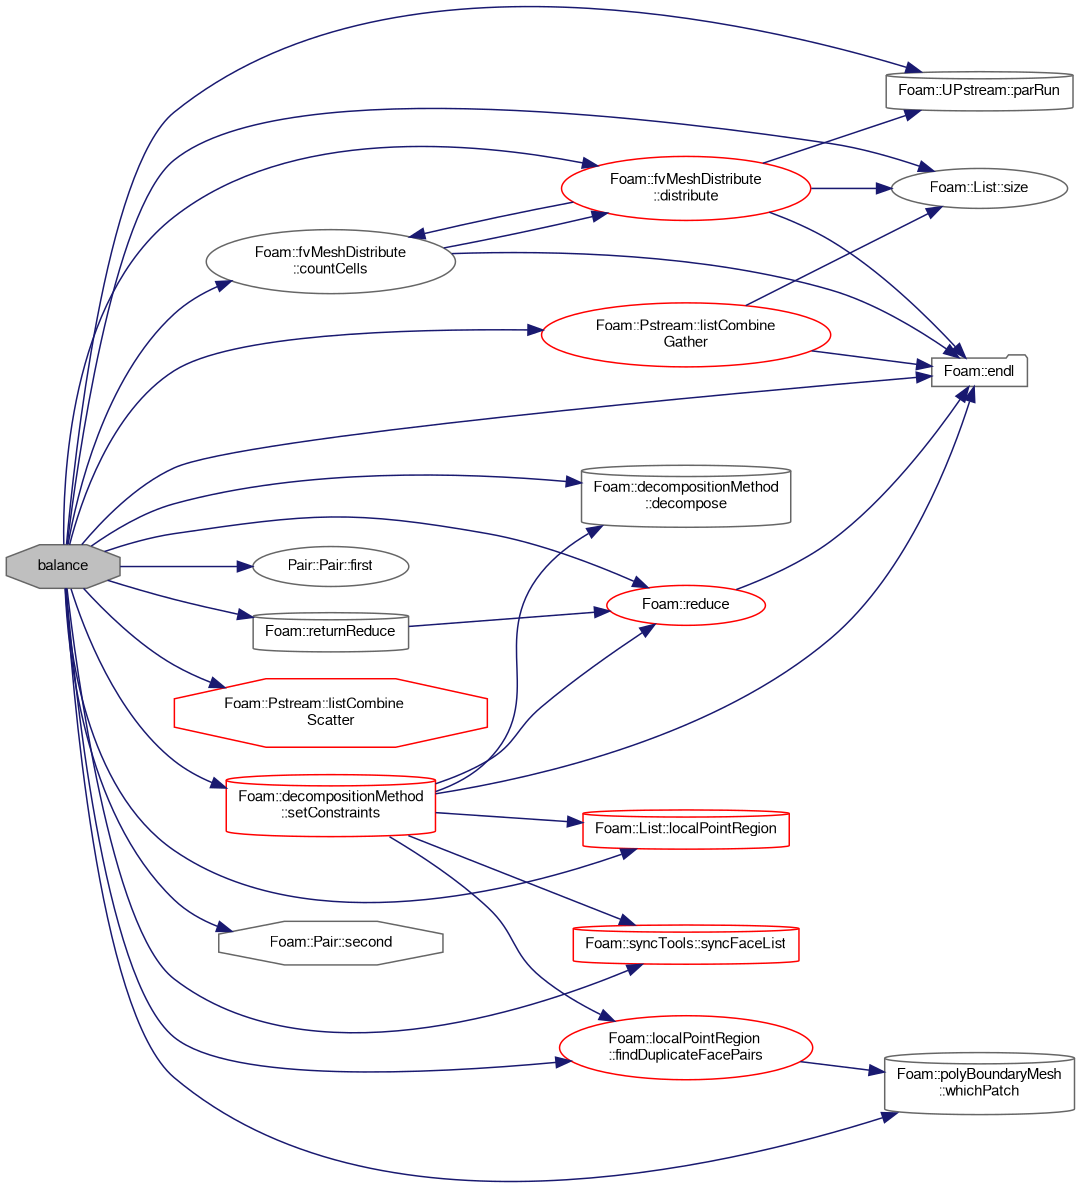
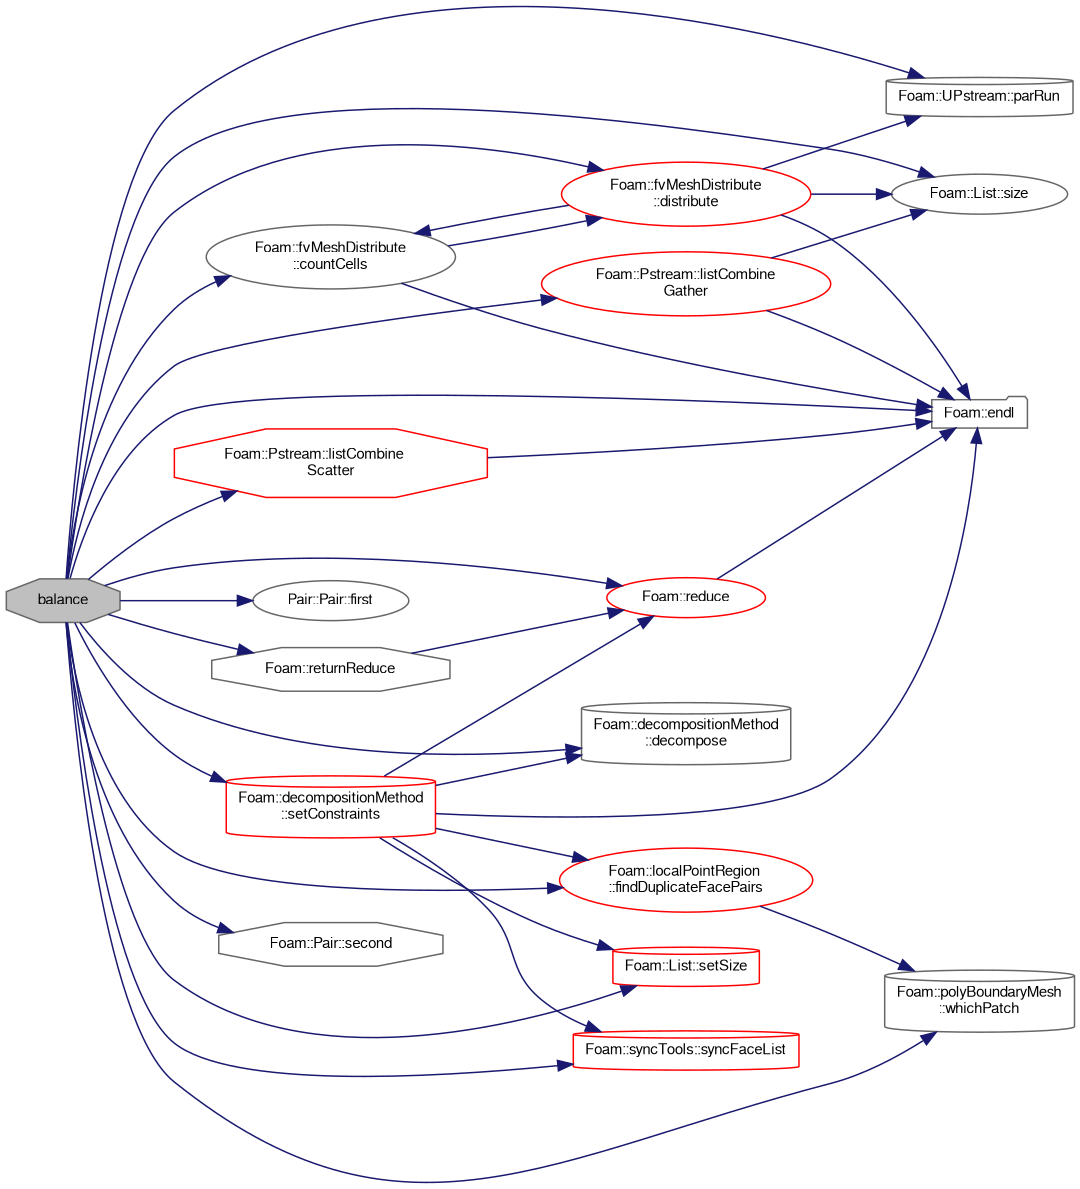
none -> (702, 446)
(331, 632) -> (331, 669)
(686, 830) -> (686, 967)
